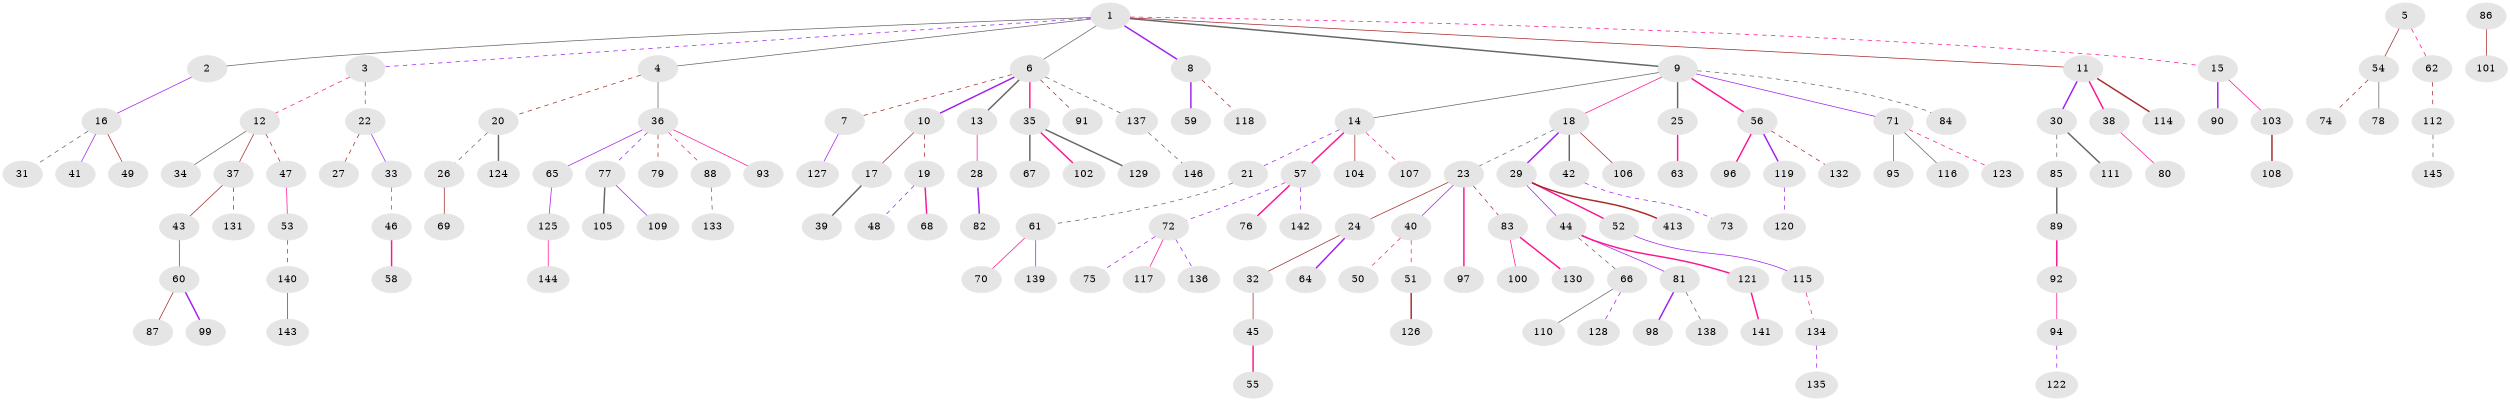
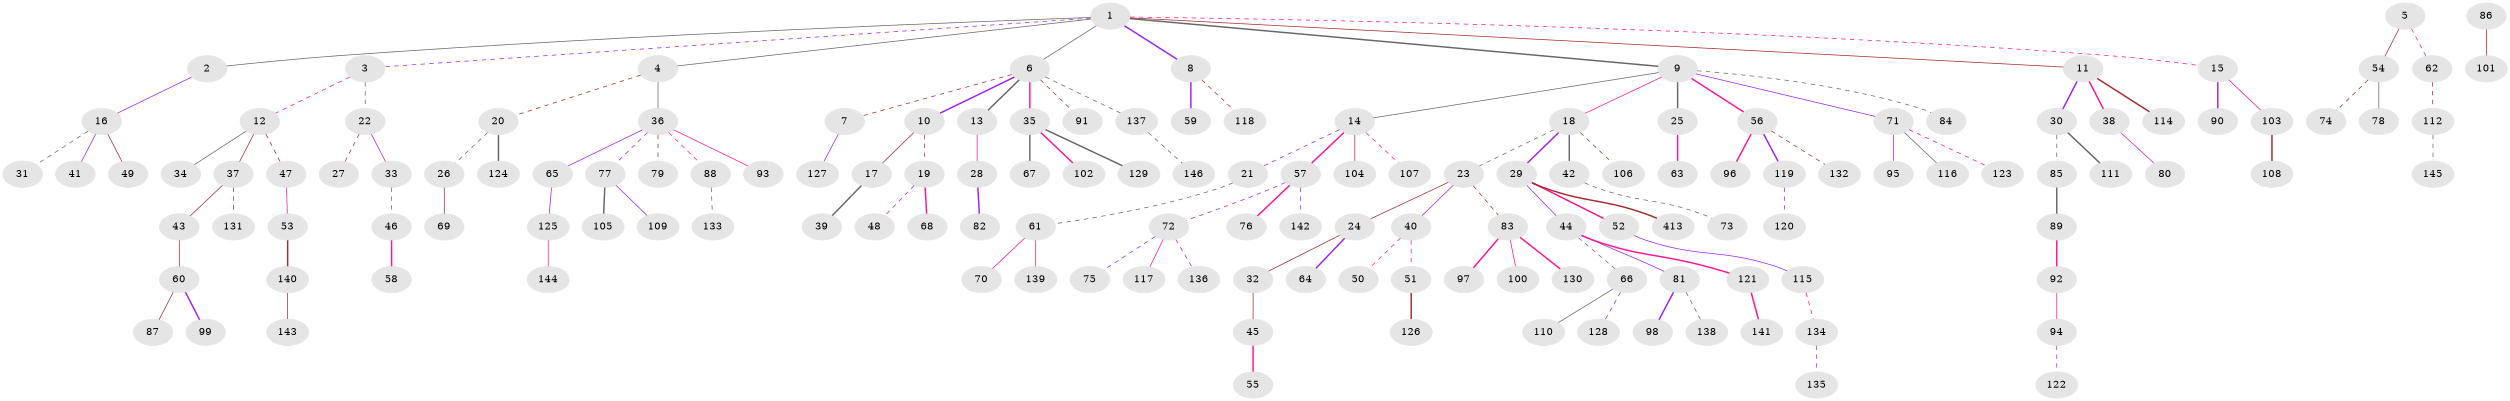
(1596, 148) -> (1596, 148)
(1648, 201) -> (1648, 201)
(1464, 227) -> (1486, 253)
(288, 253) -> (288, 253)
